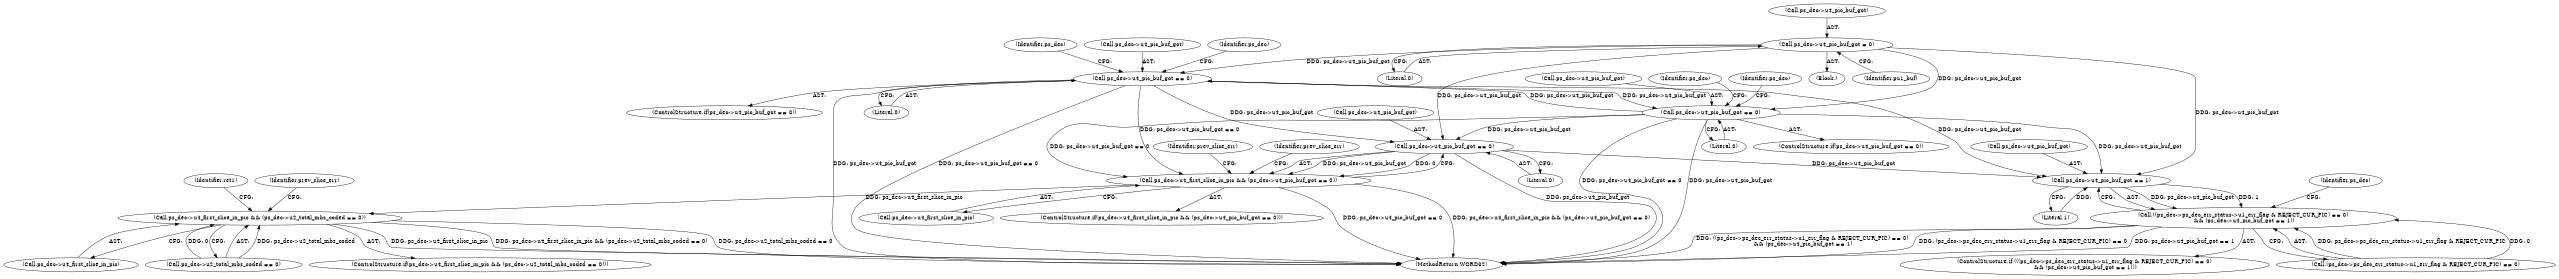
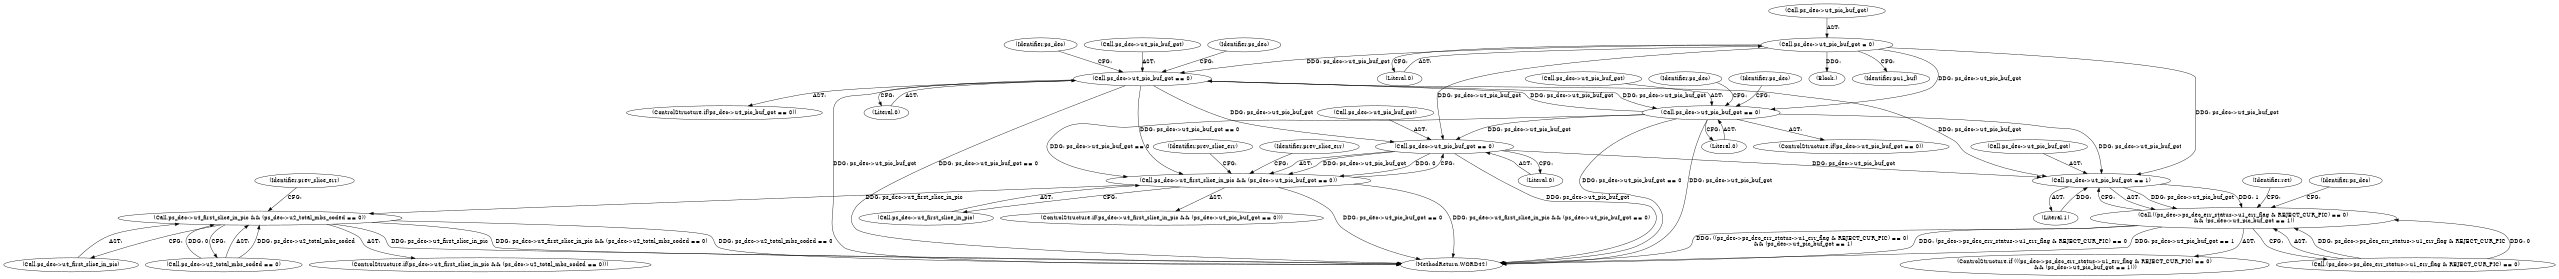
(1834, 62) -> (1834, 62)
(1857, 64) -> (1873, 58)
(216, 181) -> none
none -> (2272, 181)
(2059, 198) -> (2059, 198)
(1452, 265) -> (1452, 265)
